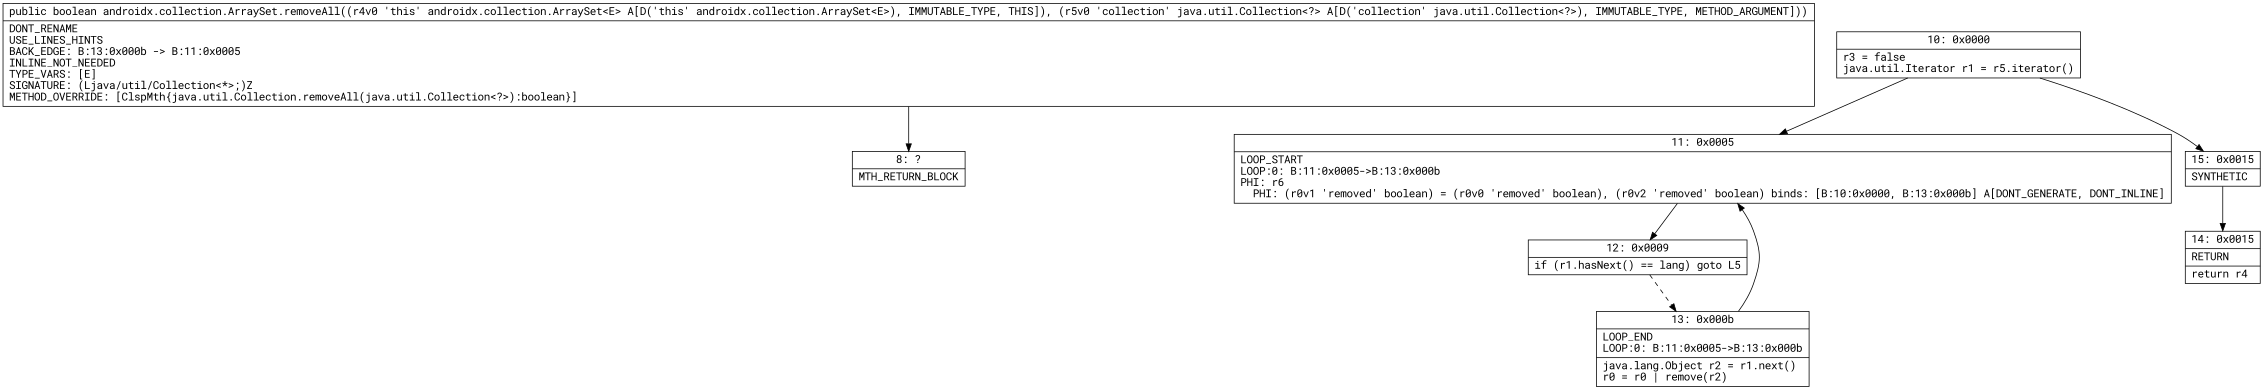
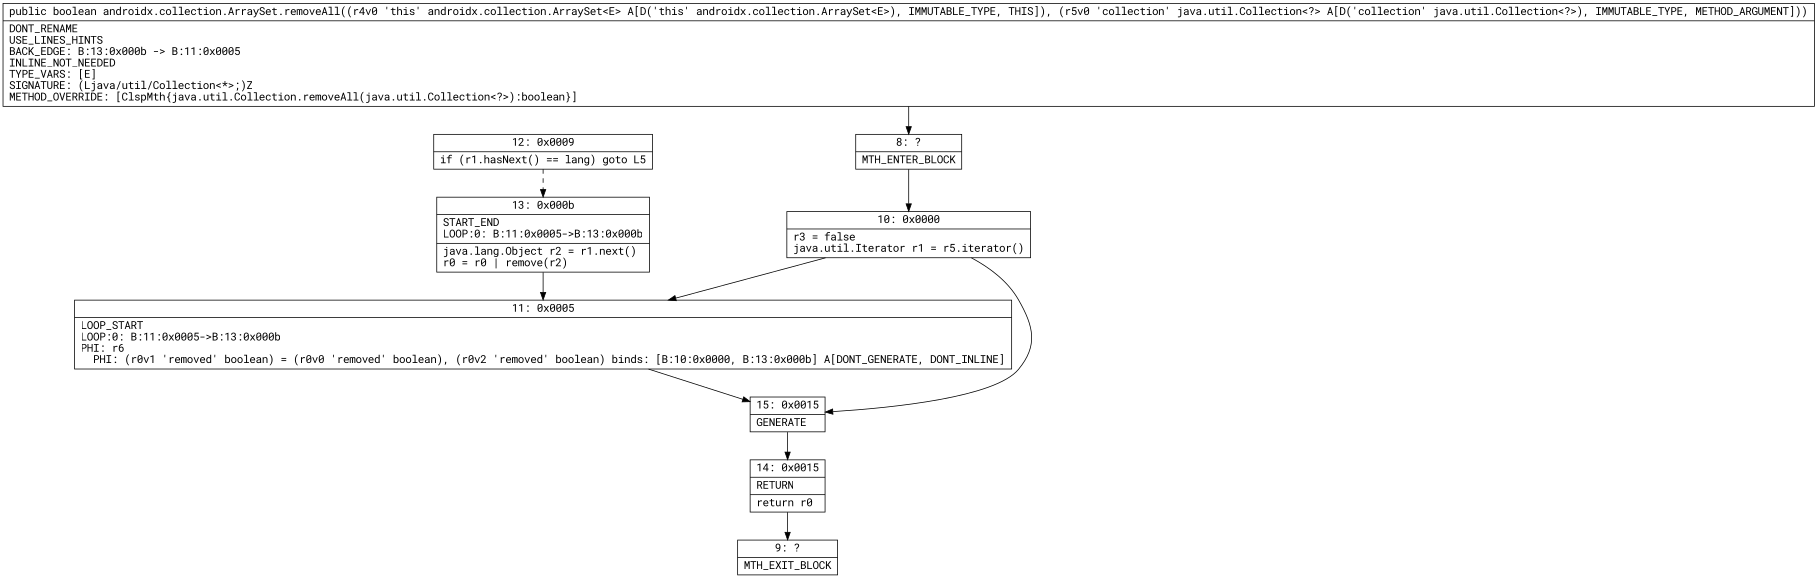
(909, 177) -> (909, 160)
(2220, 177) -> (782, 423)
none -> (909, 186)
(1666, 219) -> (696, 384)
(2220, 274) -> (785, 503)
(1628, 337) -> (471, 223)
none -> (788, 557)
